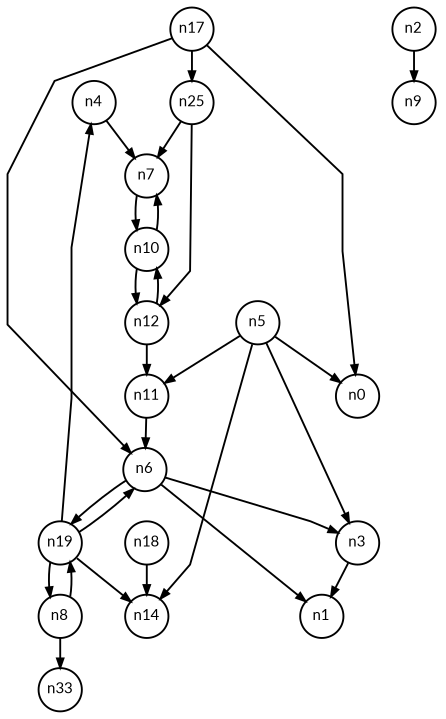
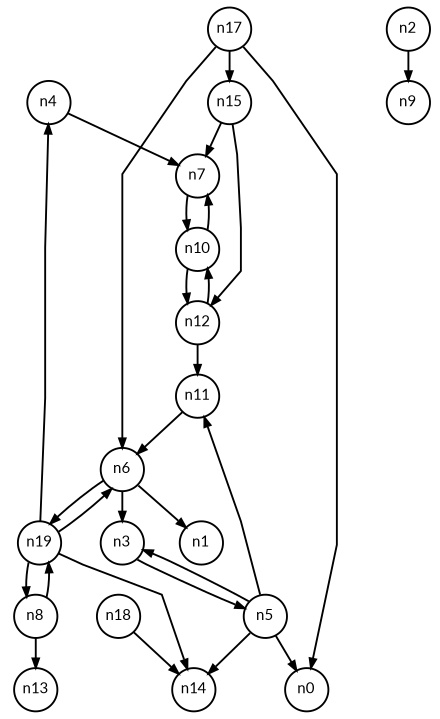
(192, 103) -> (230, 103)
(342, 576) -> (186, 583)
(60, 690) -> (36, 690)
